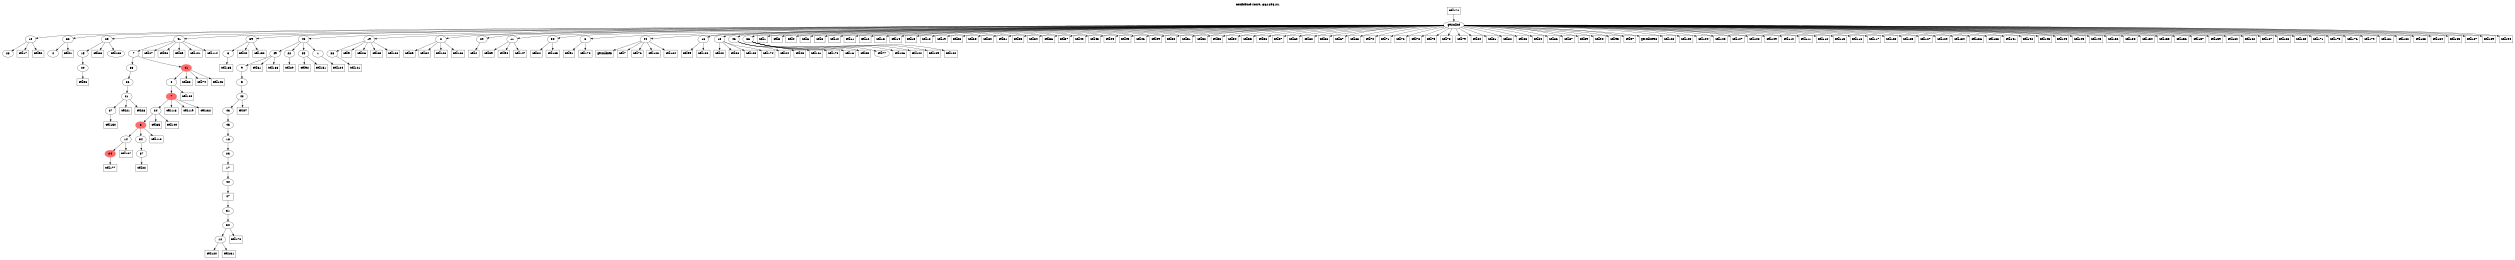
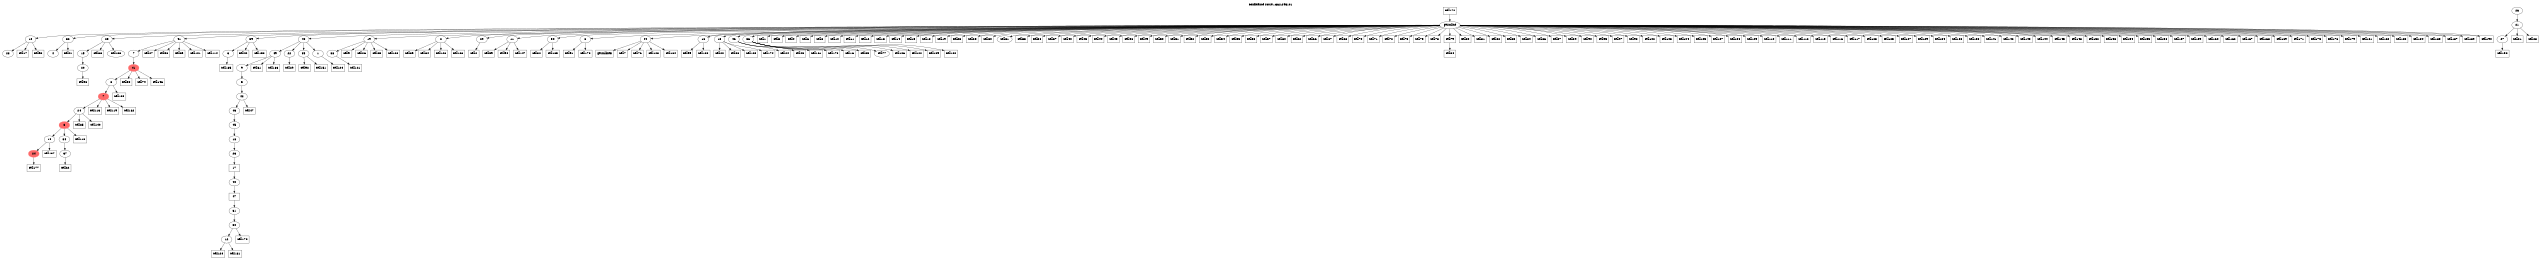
(1242, 27) -> (1450, 46)
(1003, 39) -> (1005, 39)
(1649, 39) -> (1633, 39)
(132, 68) -> none
